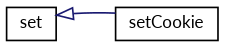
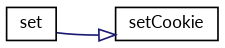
(94, 13) -> (78, 35)
